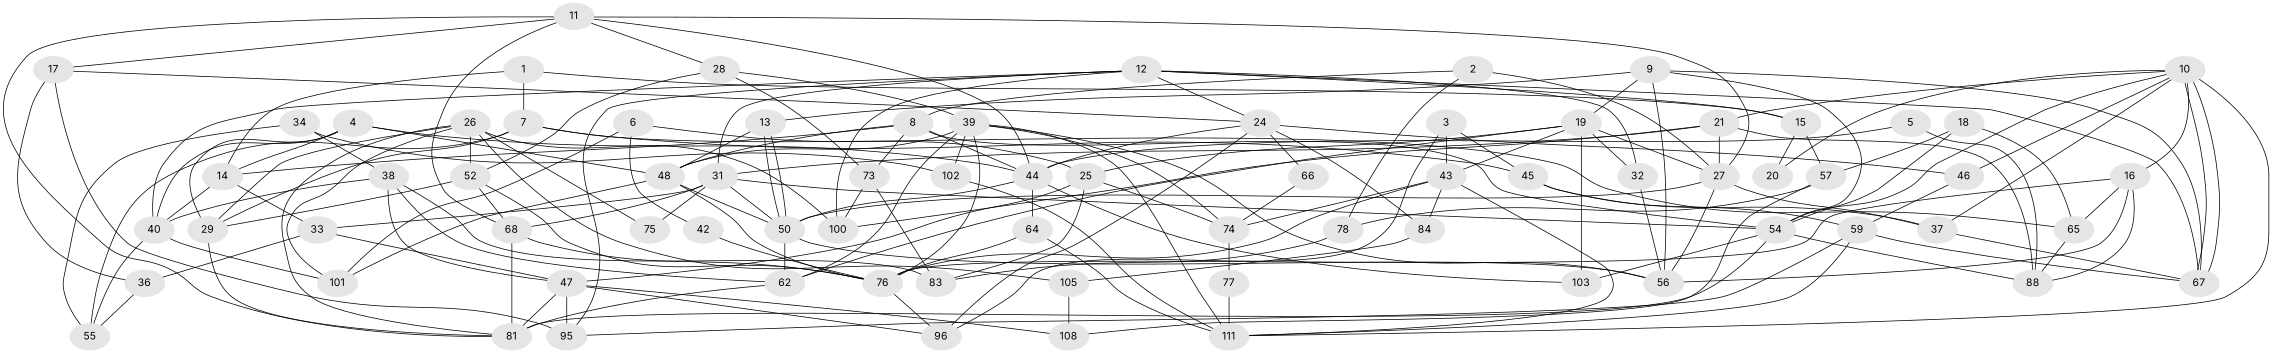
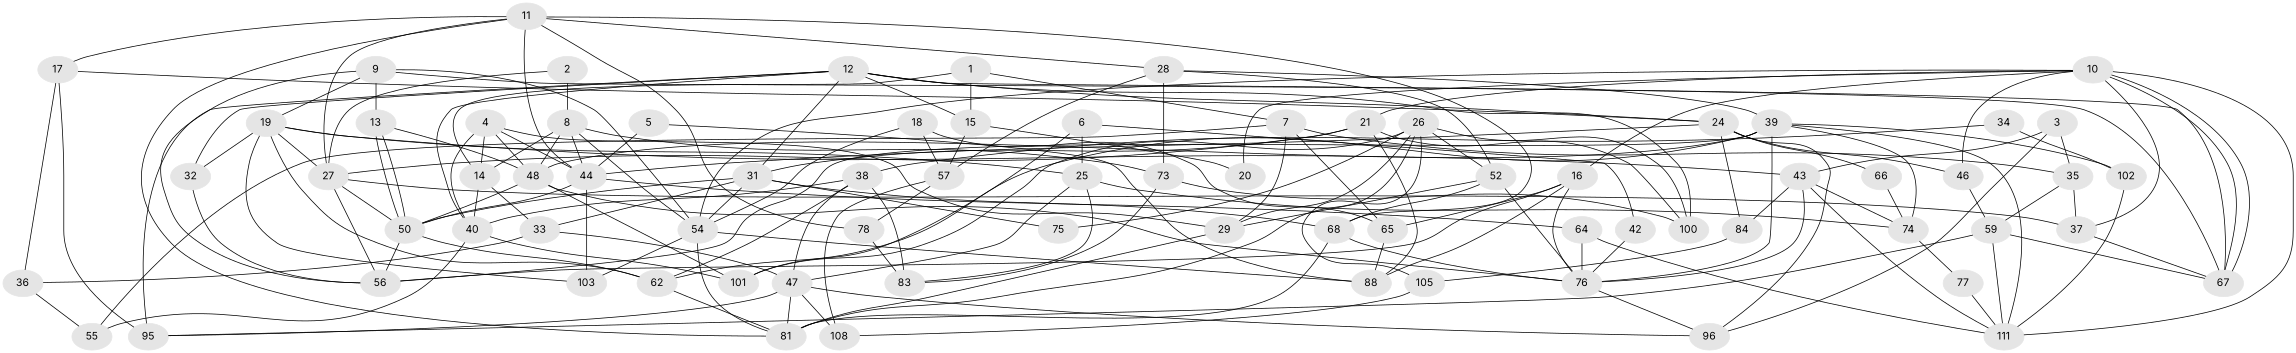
none -> (1048, 113)
(1403, 130) -> (683, 119)
(111, 167) -> none
(1528, 177) -> (2073, 177)
